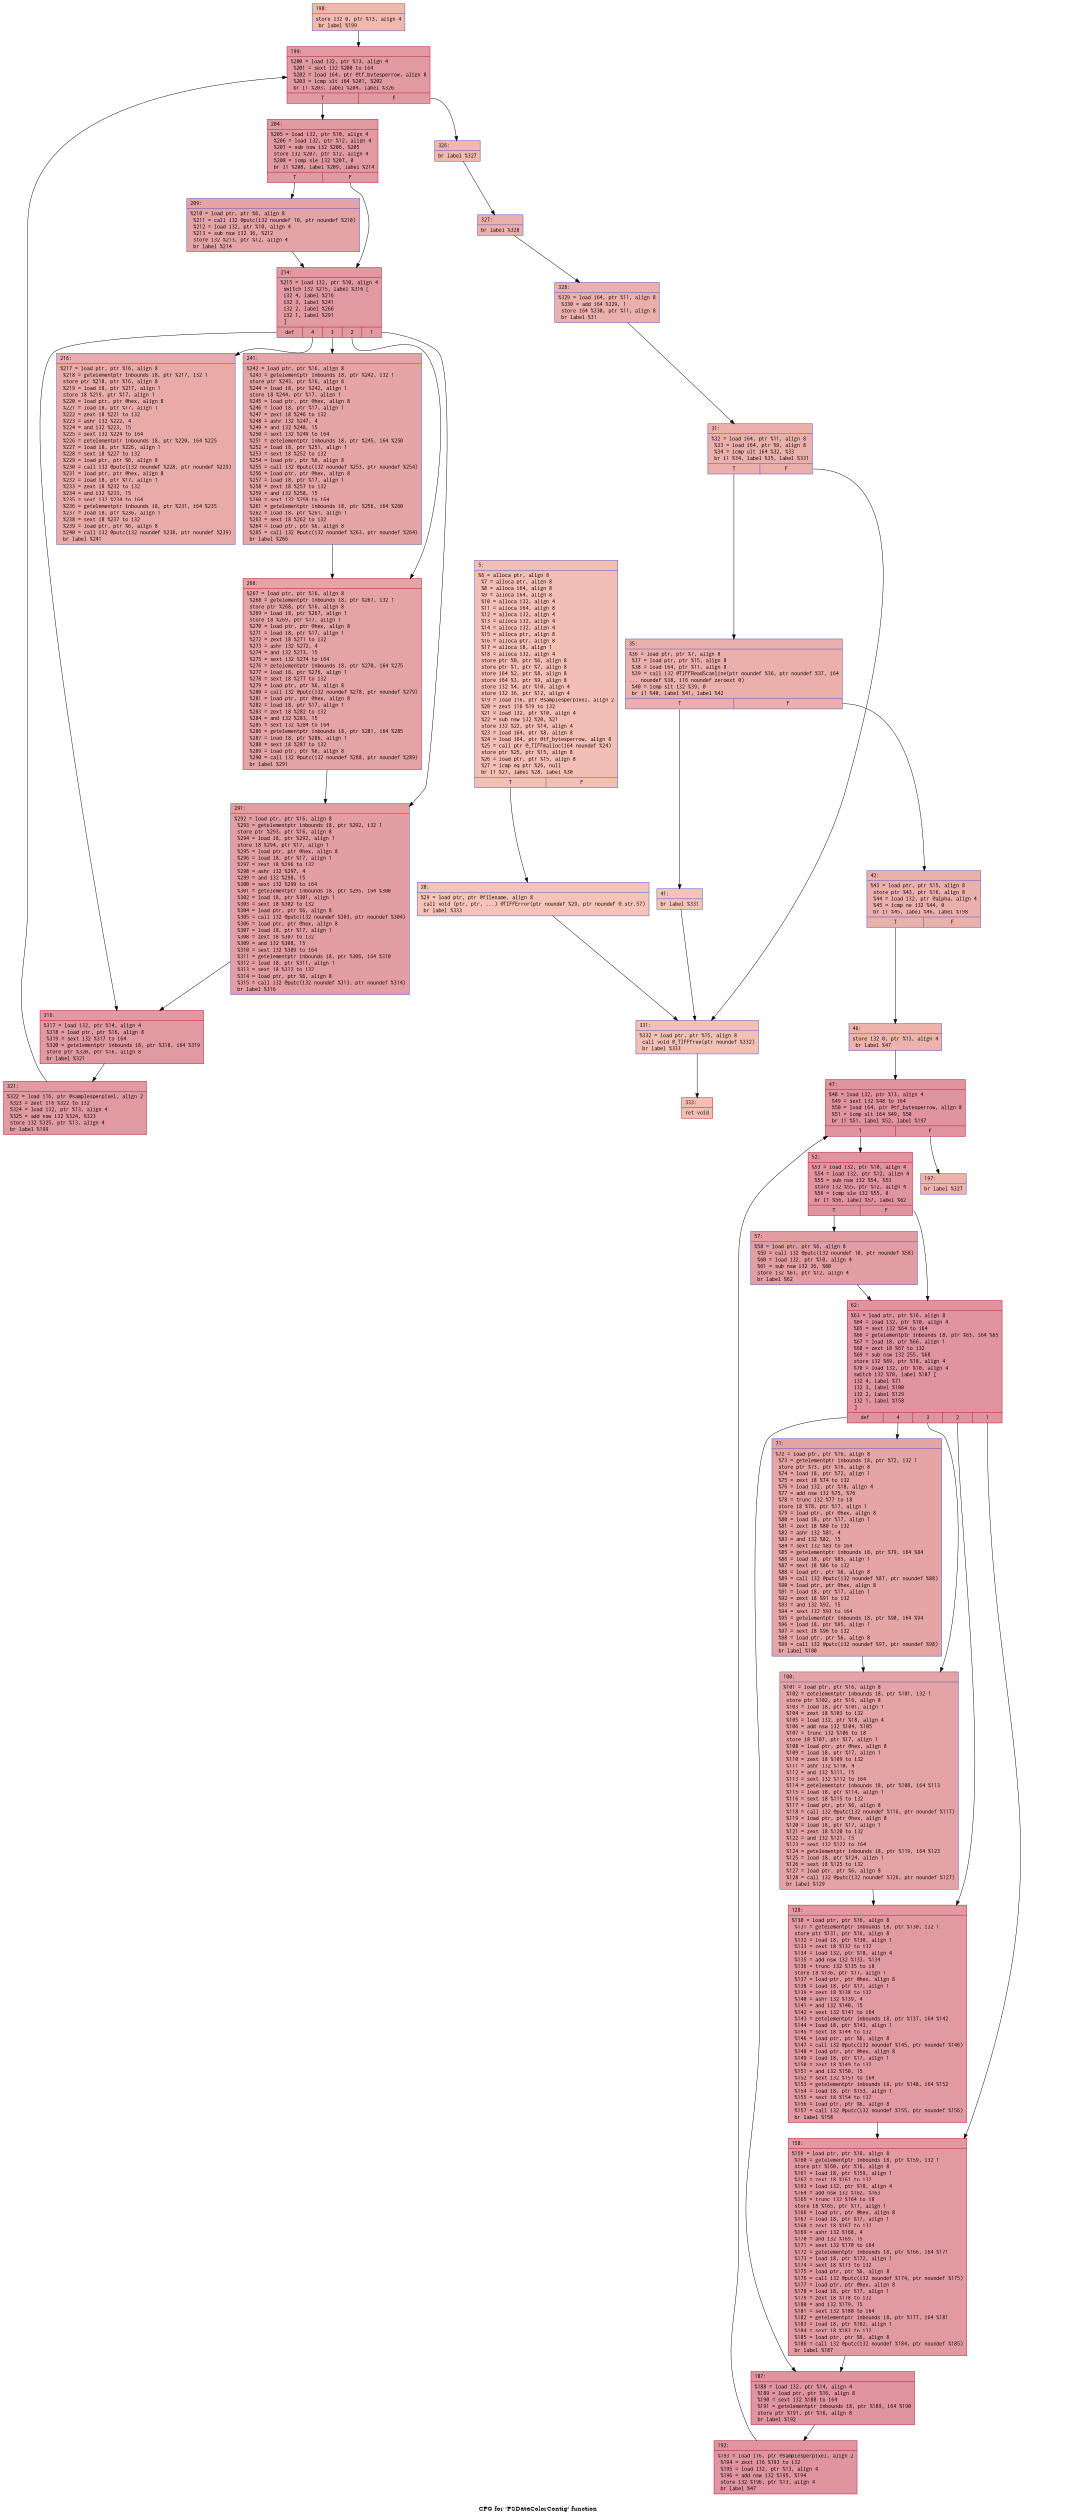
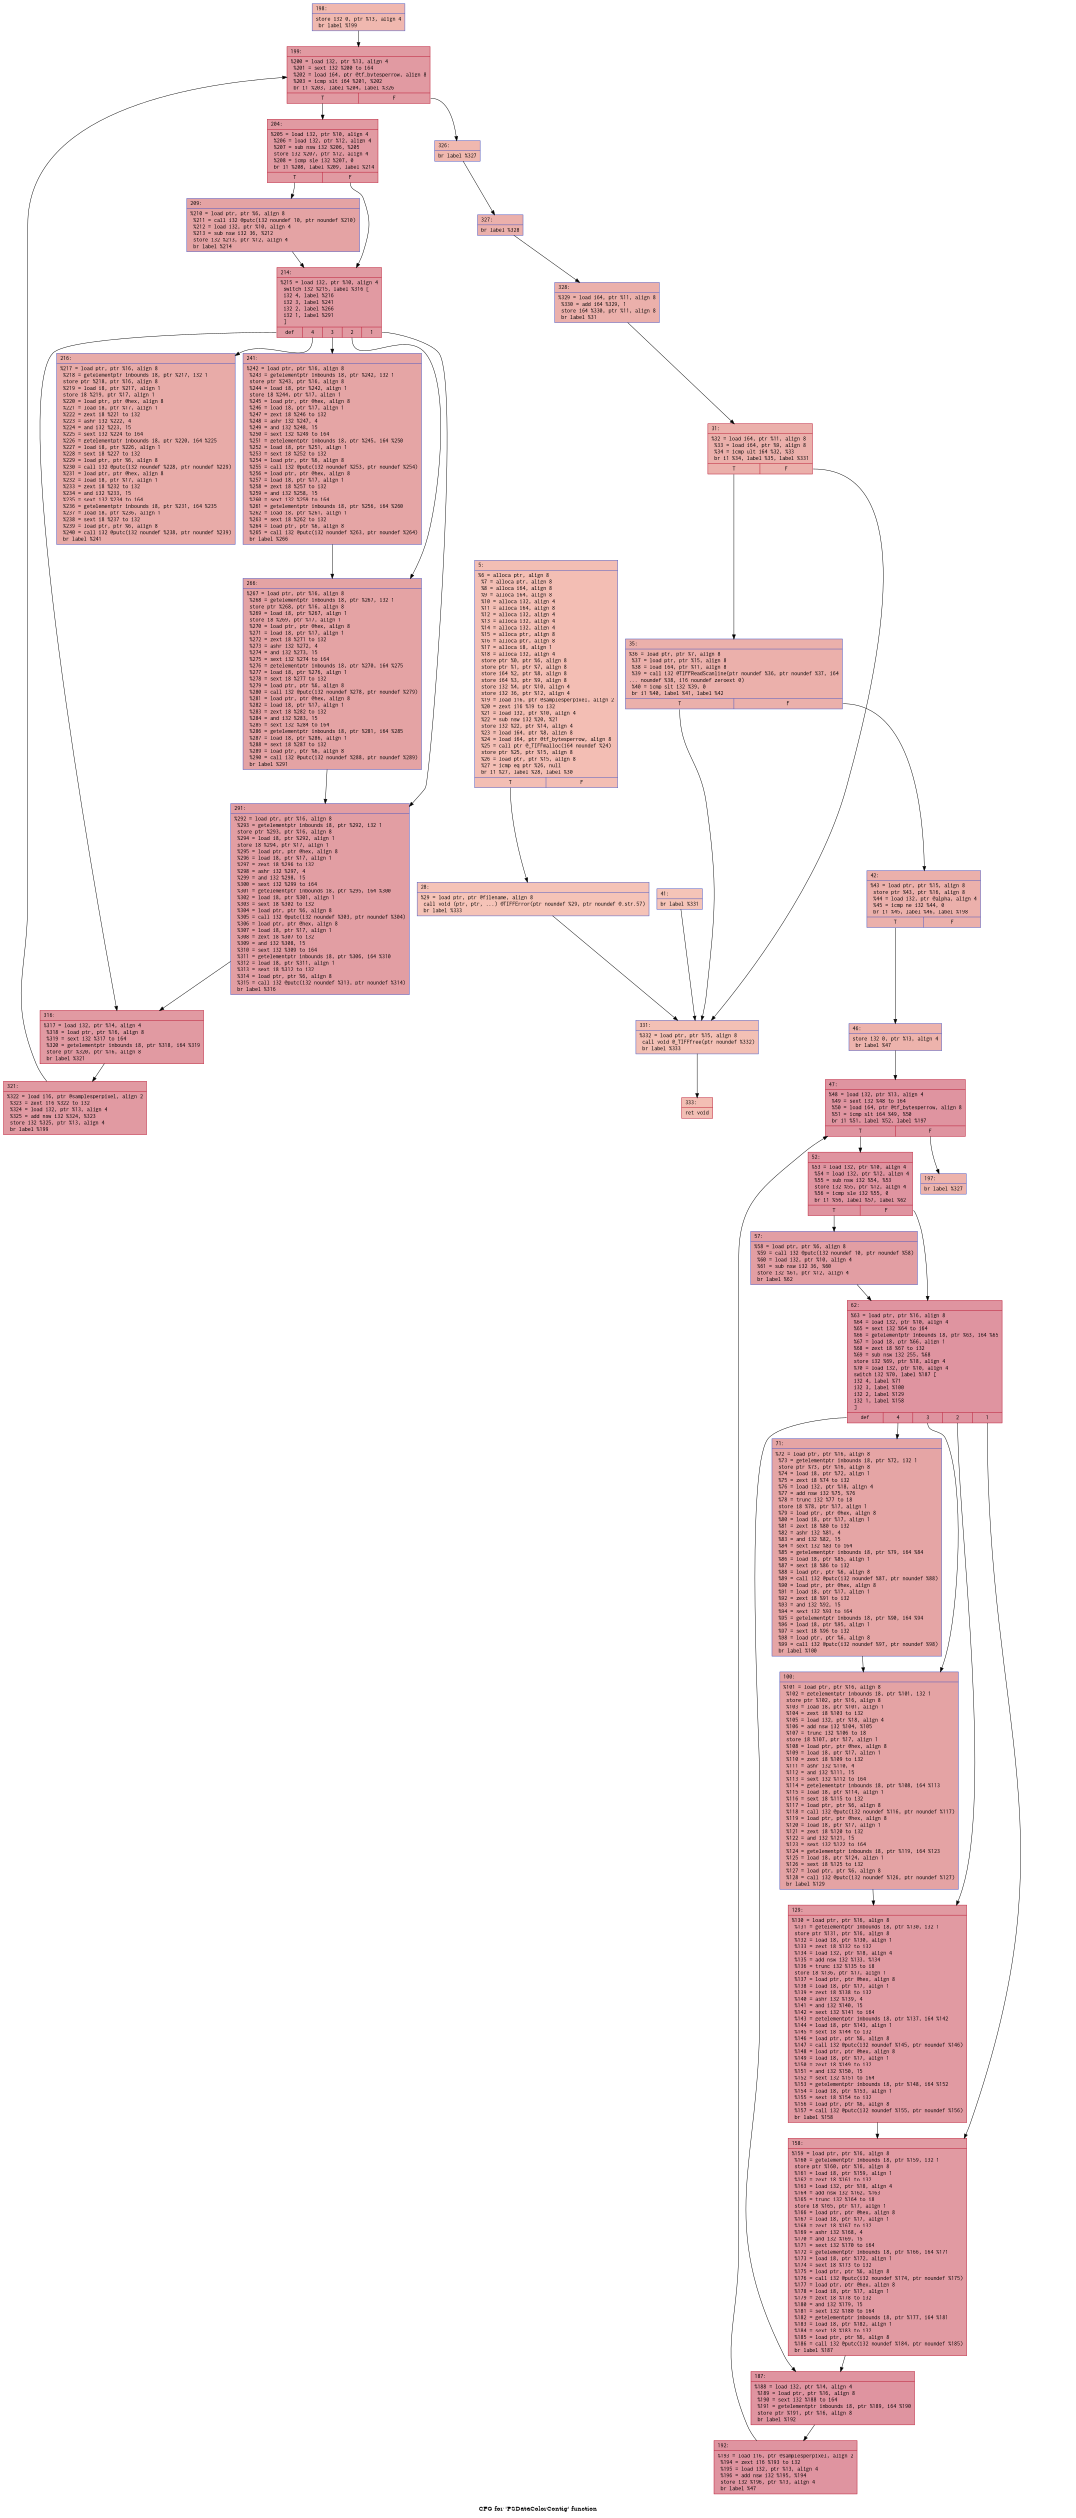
(760, 449) -> (760, 449)
(332, 674) -> (332, 674)
(680, 797) -> (713, 861)
